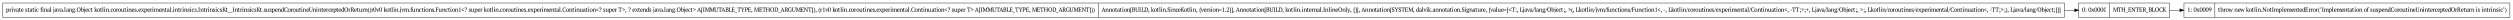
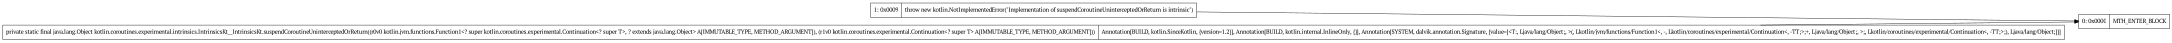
(2175, 10) -> (1636, 16)
